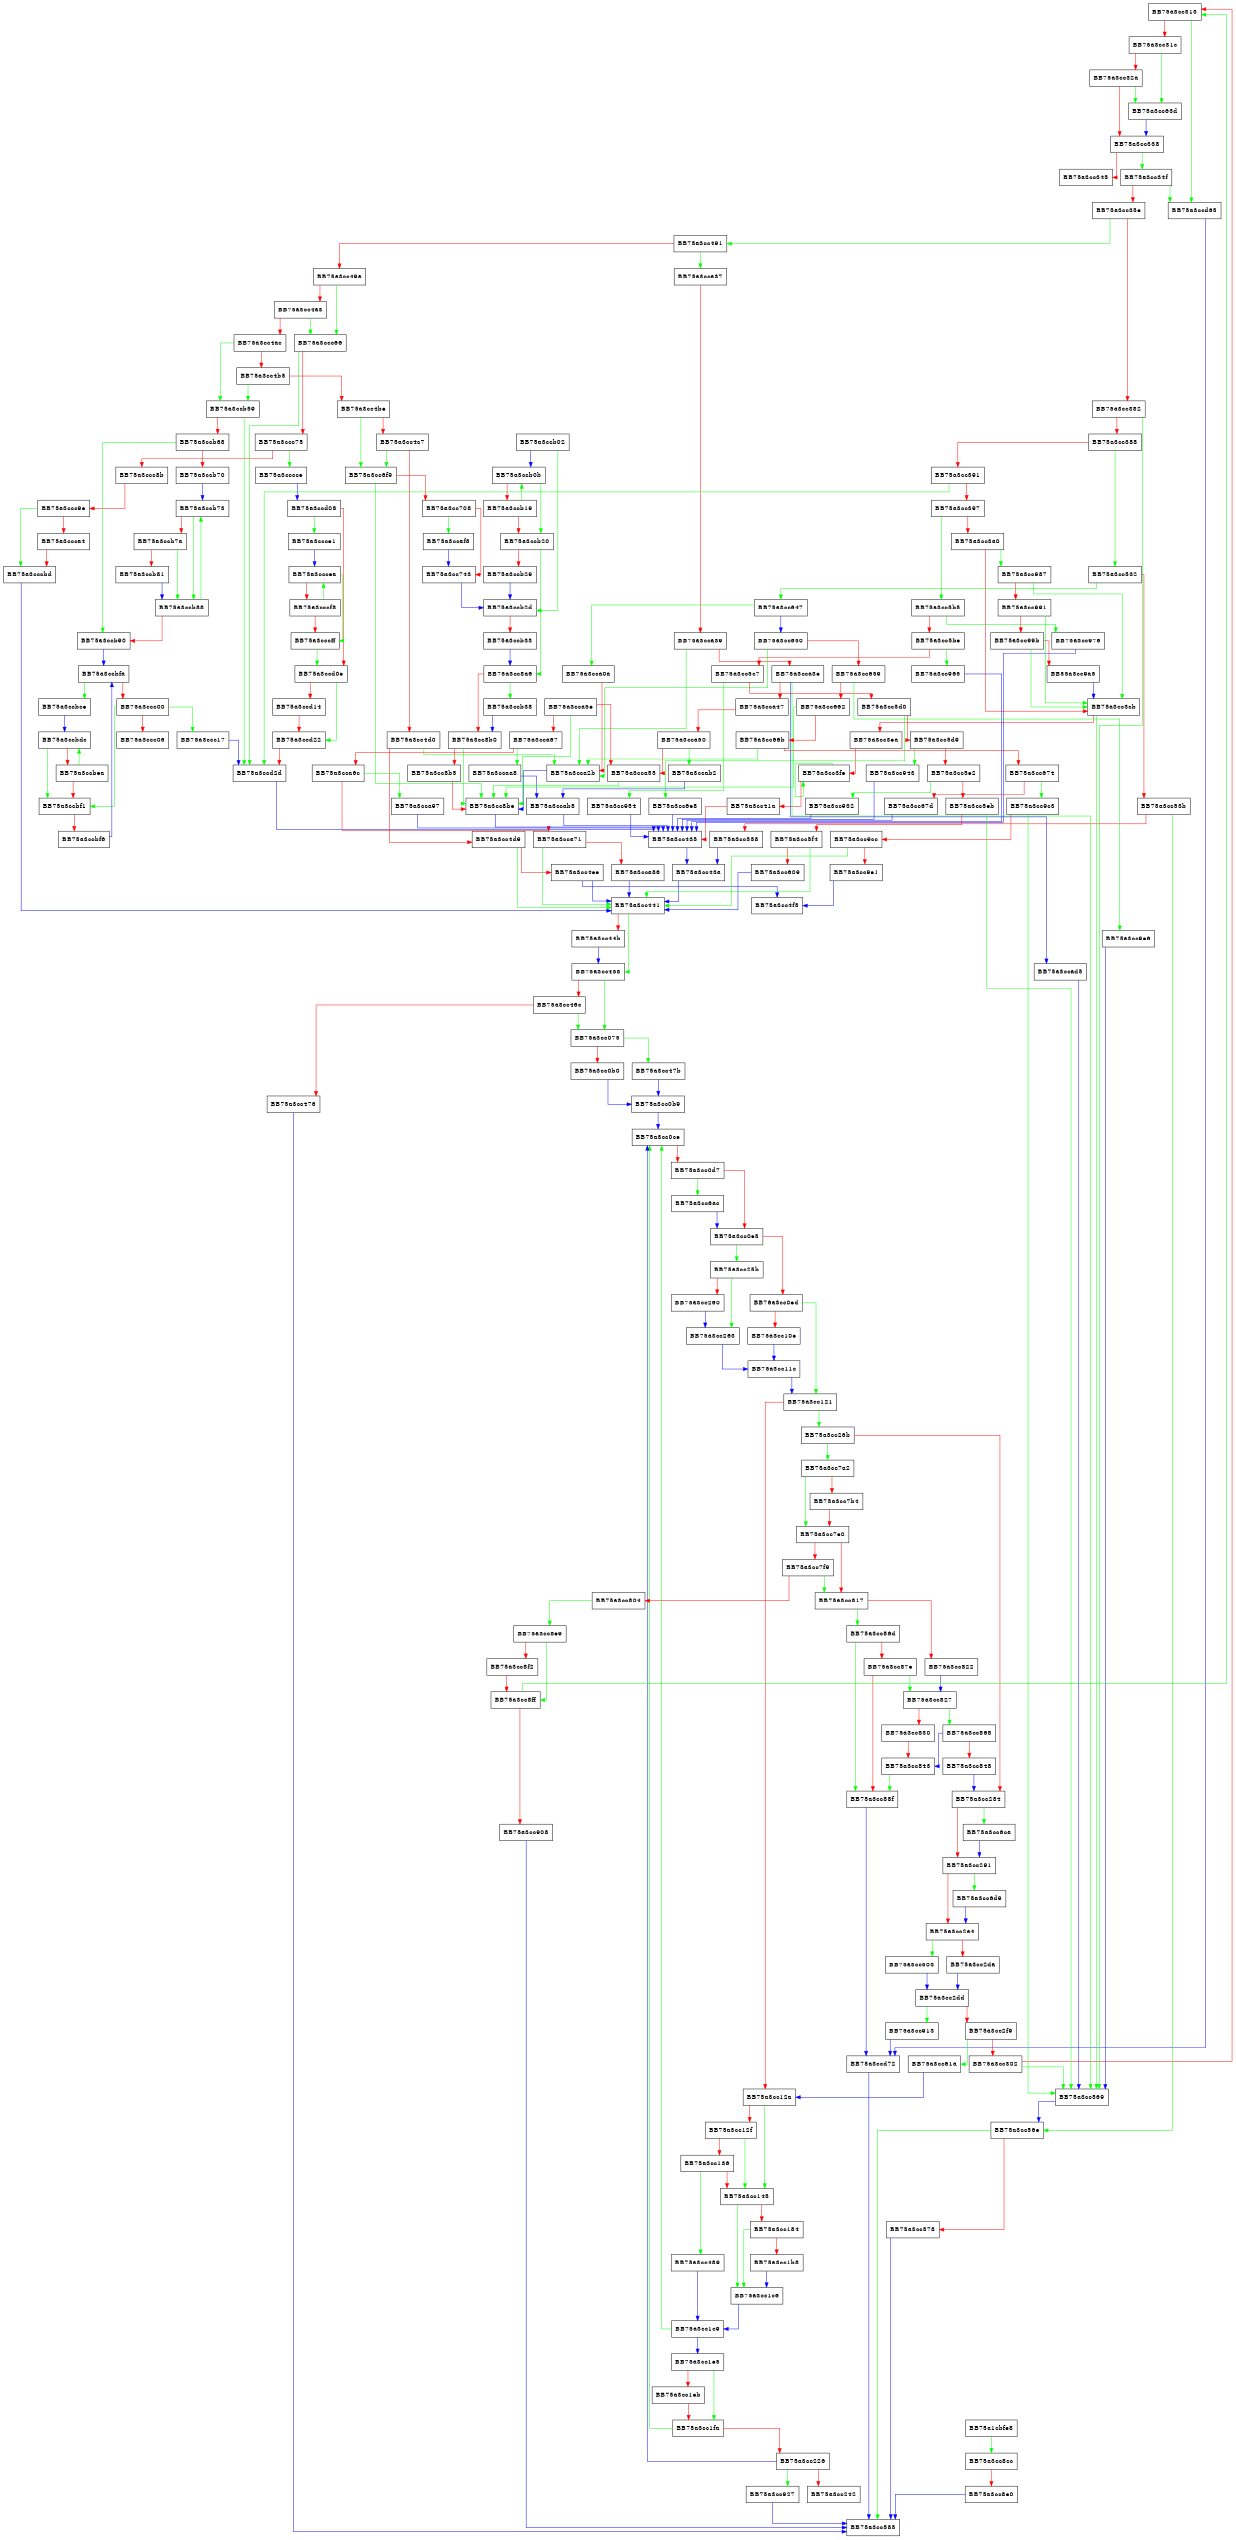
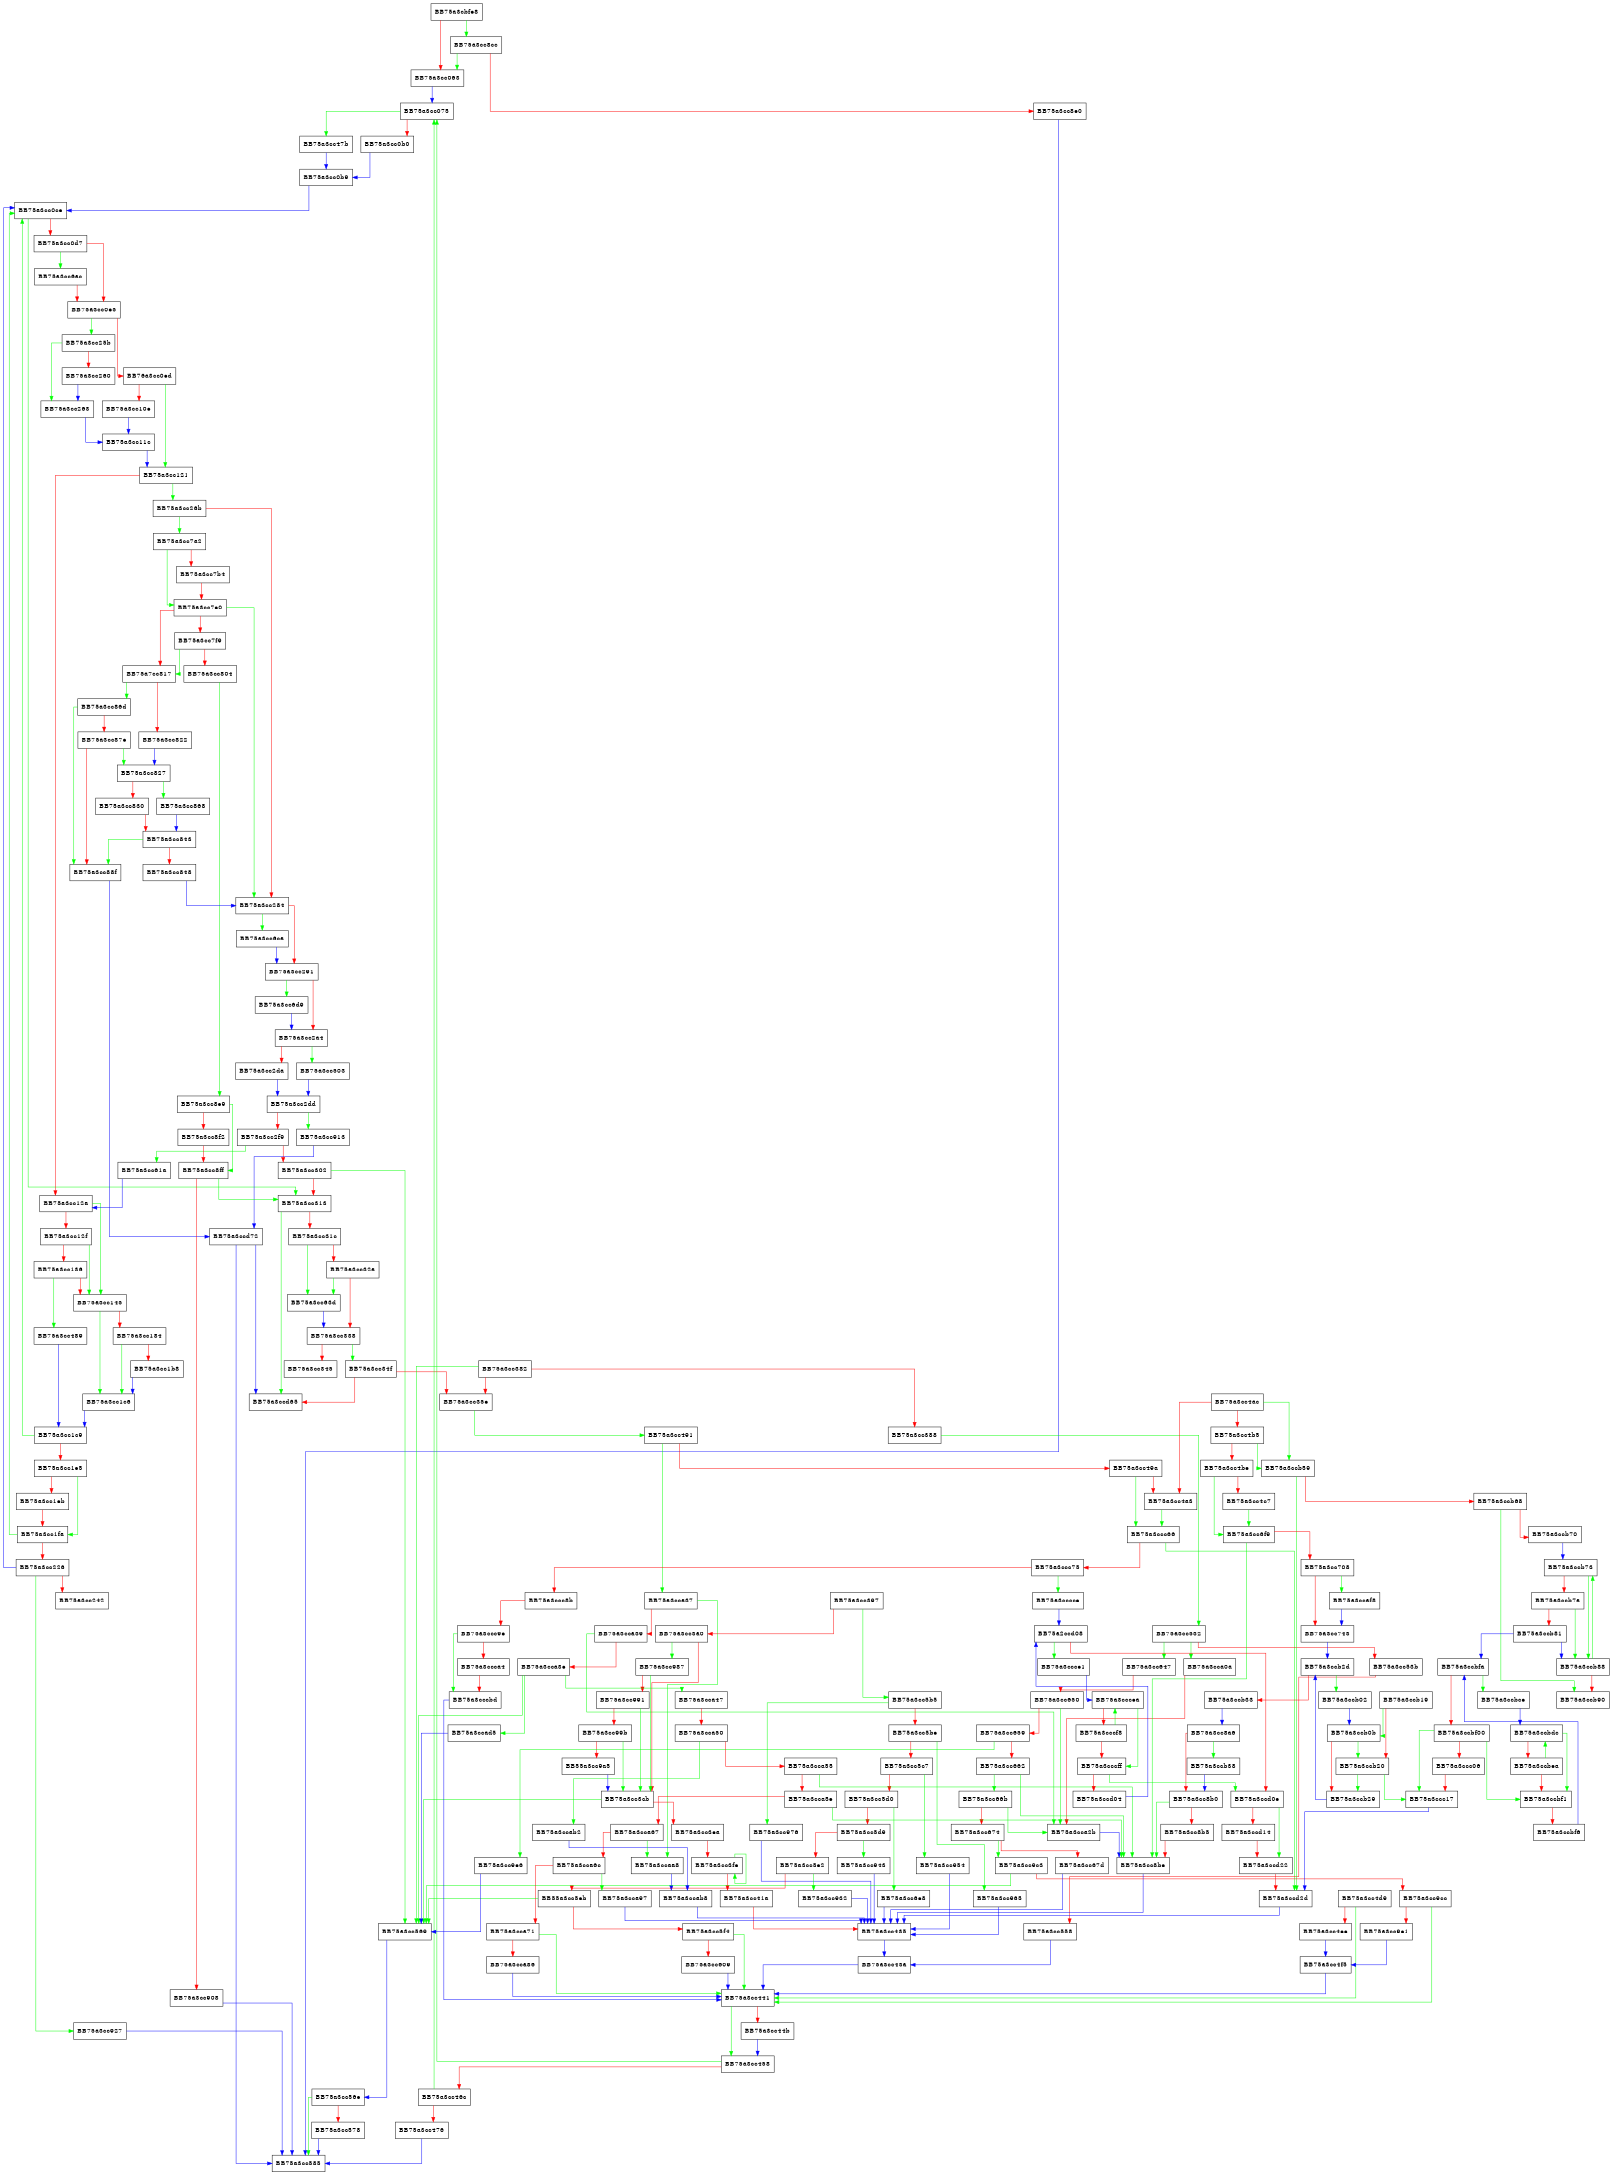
none -> (437, 78)
(1170, 192) -> (343, 1402)
(1127, 308) -> (485, 1383)
(280, 324) -> (1179, 1429)
(958, 475) -> none
(507, 489) -> (1332, 1764)
(314, 508) -> (1061, 1634)
(558, 539) -> (1336, 1681)
(519, 556) -> (1358, 1780)
(645, 605) -> (1191, 1648)
(541, 615) -> (1384, 1795)
(781, 622) -> (1104, 1690)
(104, 655) -> (1487, 1634)
(780, 688) -> (618, 1688)
(143, 707) -> (1462, 1733)
(611, 725) -> (802, 1780)
none -> (254, 736)
(816, 739) -> (994, 1780)
(414, 740) -> none
(972, 806) -> (564, 1899)
(922, 817) -> (525, 1718)
none -> (28, 838)
(593, 898) -> (1063, 1994)
(717, 1218) -> (77, 291)
(1206, 1290) -> (256, 1317)
(1172, 1535) -> none
(842, 1601) -> (149, 674)
none -> (667, 1691)
(969, 1747) -> (169, 854)
none -> (1445, 1780)
none -> (1099, 1799)
(698, 2343) -> (60, 1449)
(991, 2428) -> (457, 12)
